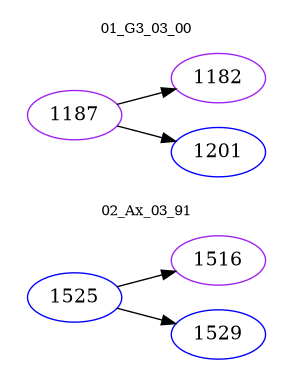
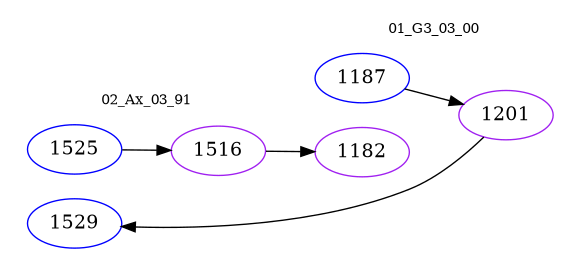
(140, 98) -> (285, 151)
(75, 115) -> (362, 78)
(218, 152) -> (506, 115)
(140, 314) -> (320, 214)
